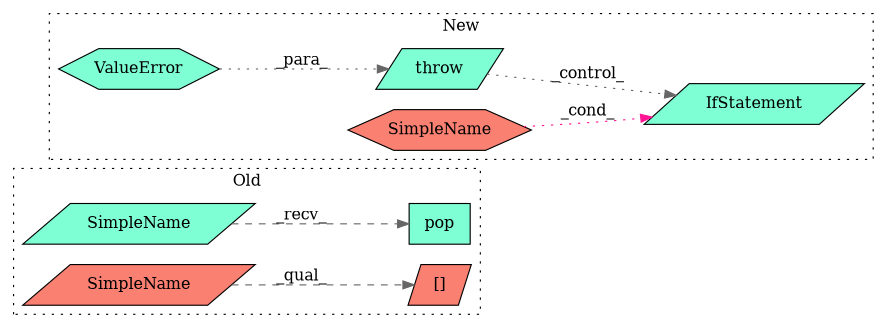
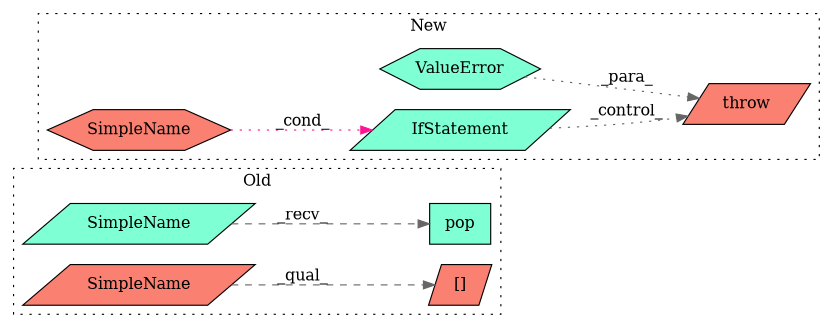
(440, 69) -> (747, 104)
(576, 84) -> (613, 125)
